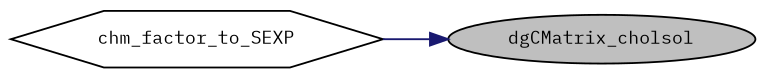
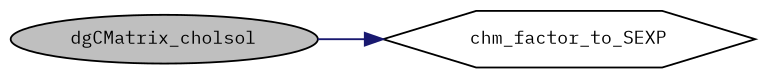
(406, 39) -> (341, 39)
